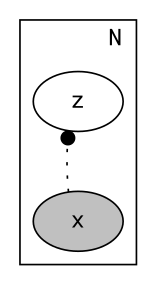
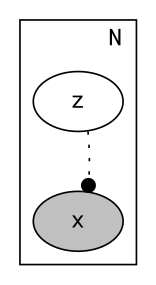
(67, 169) -> (89, 155)
